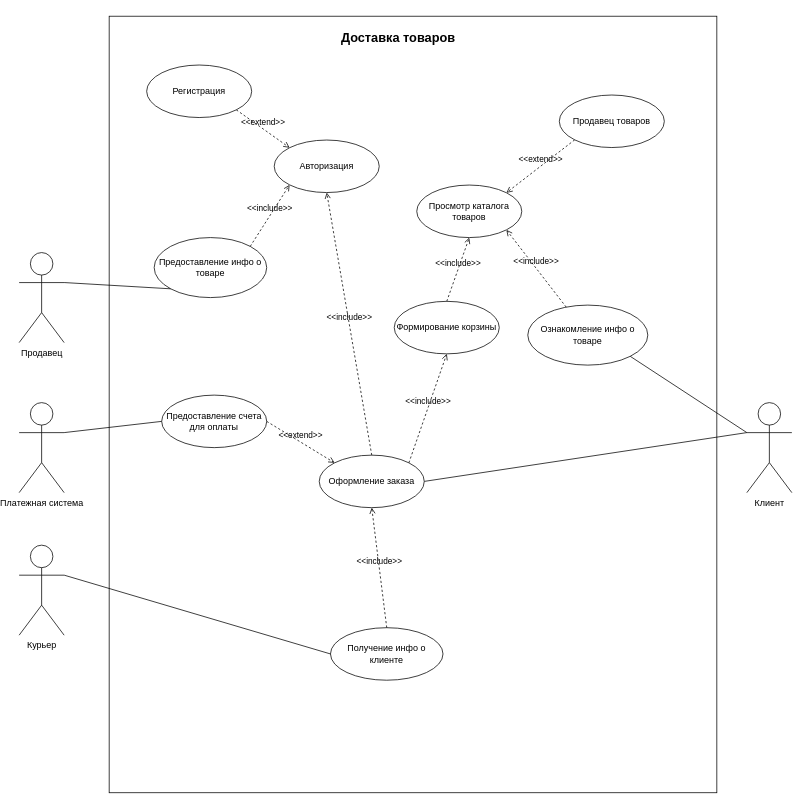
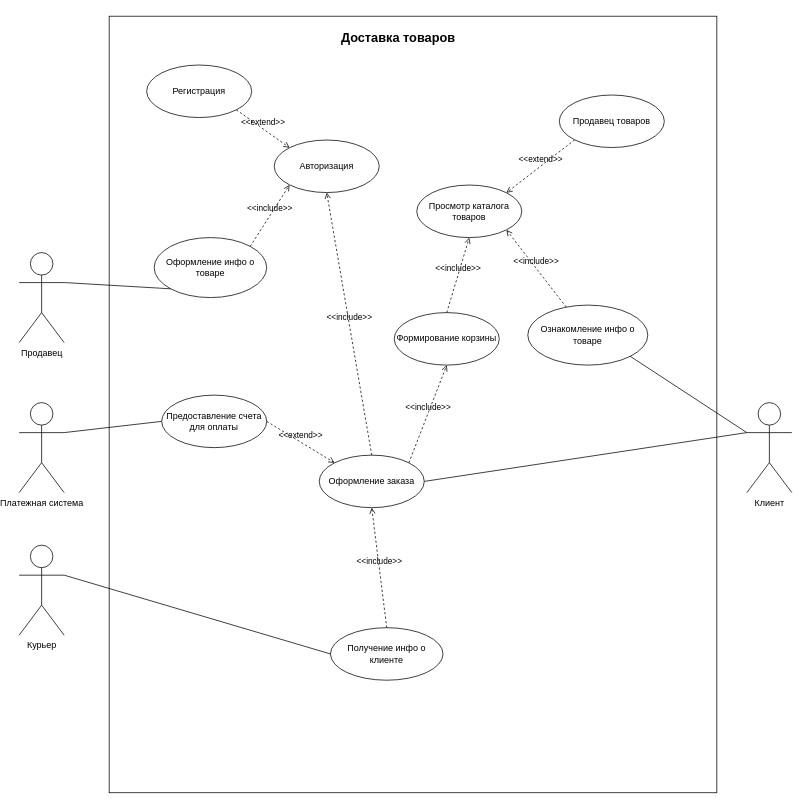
(210, 267) -> (210, 267)
(447, 327) -> (447, 339)
